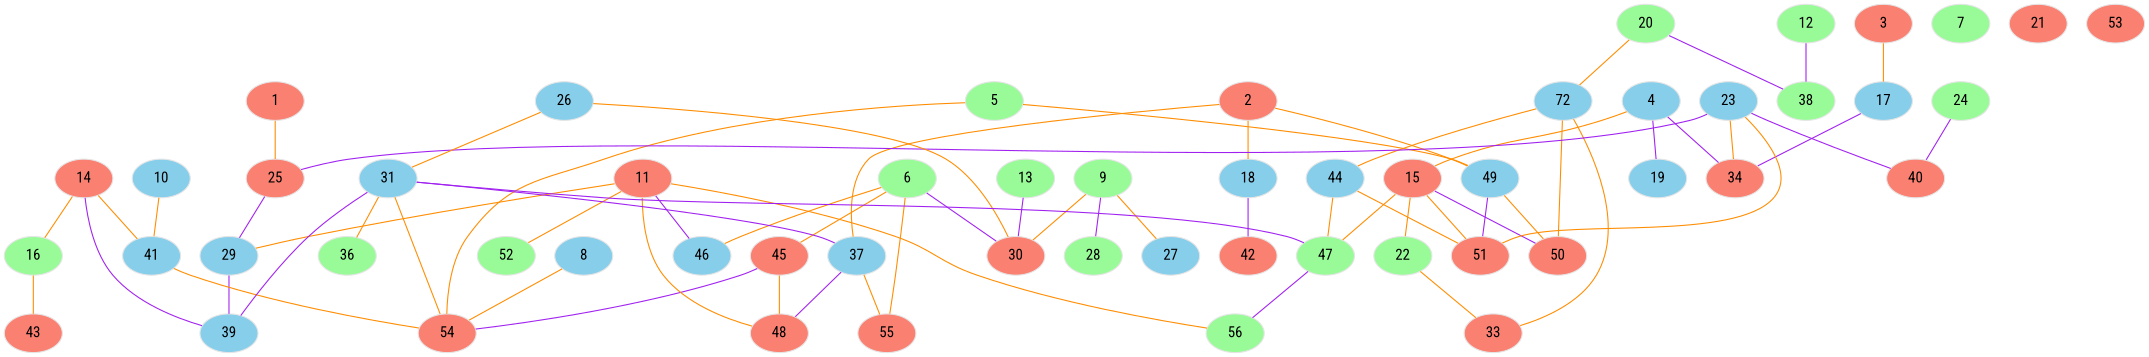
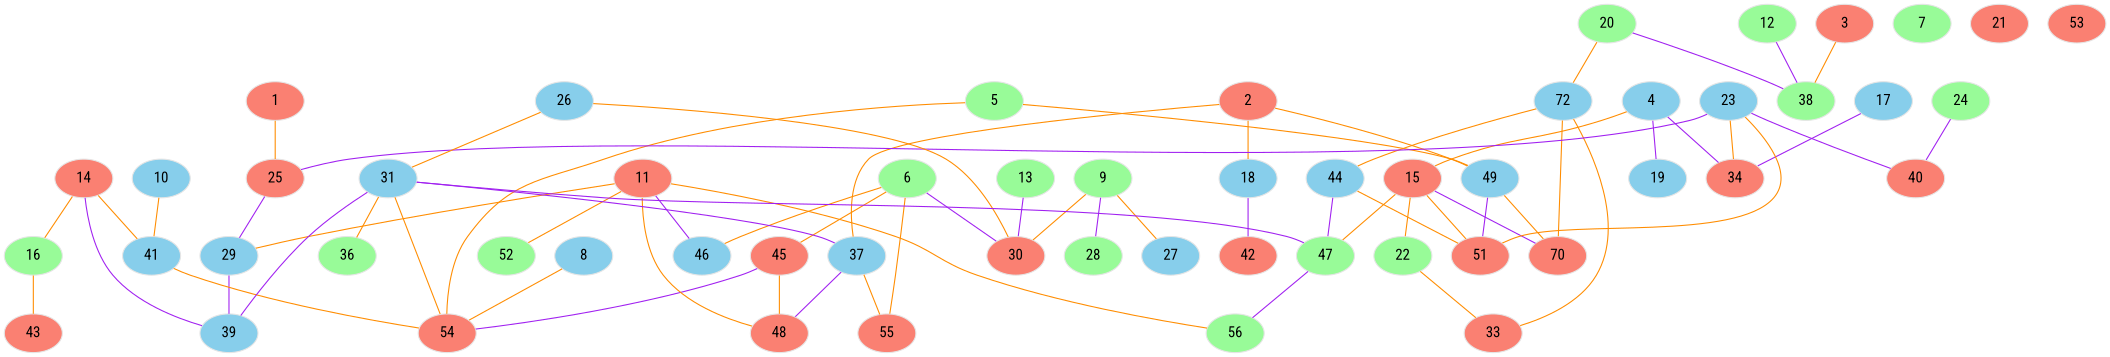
(1883, 62) -> (1825, 62)
(1330, 217) -> (1330, 217)
(1558, 256) -> (1558, 256)
